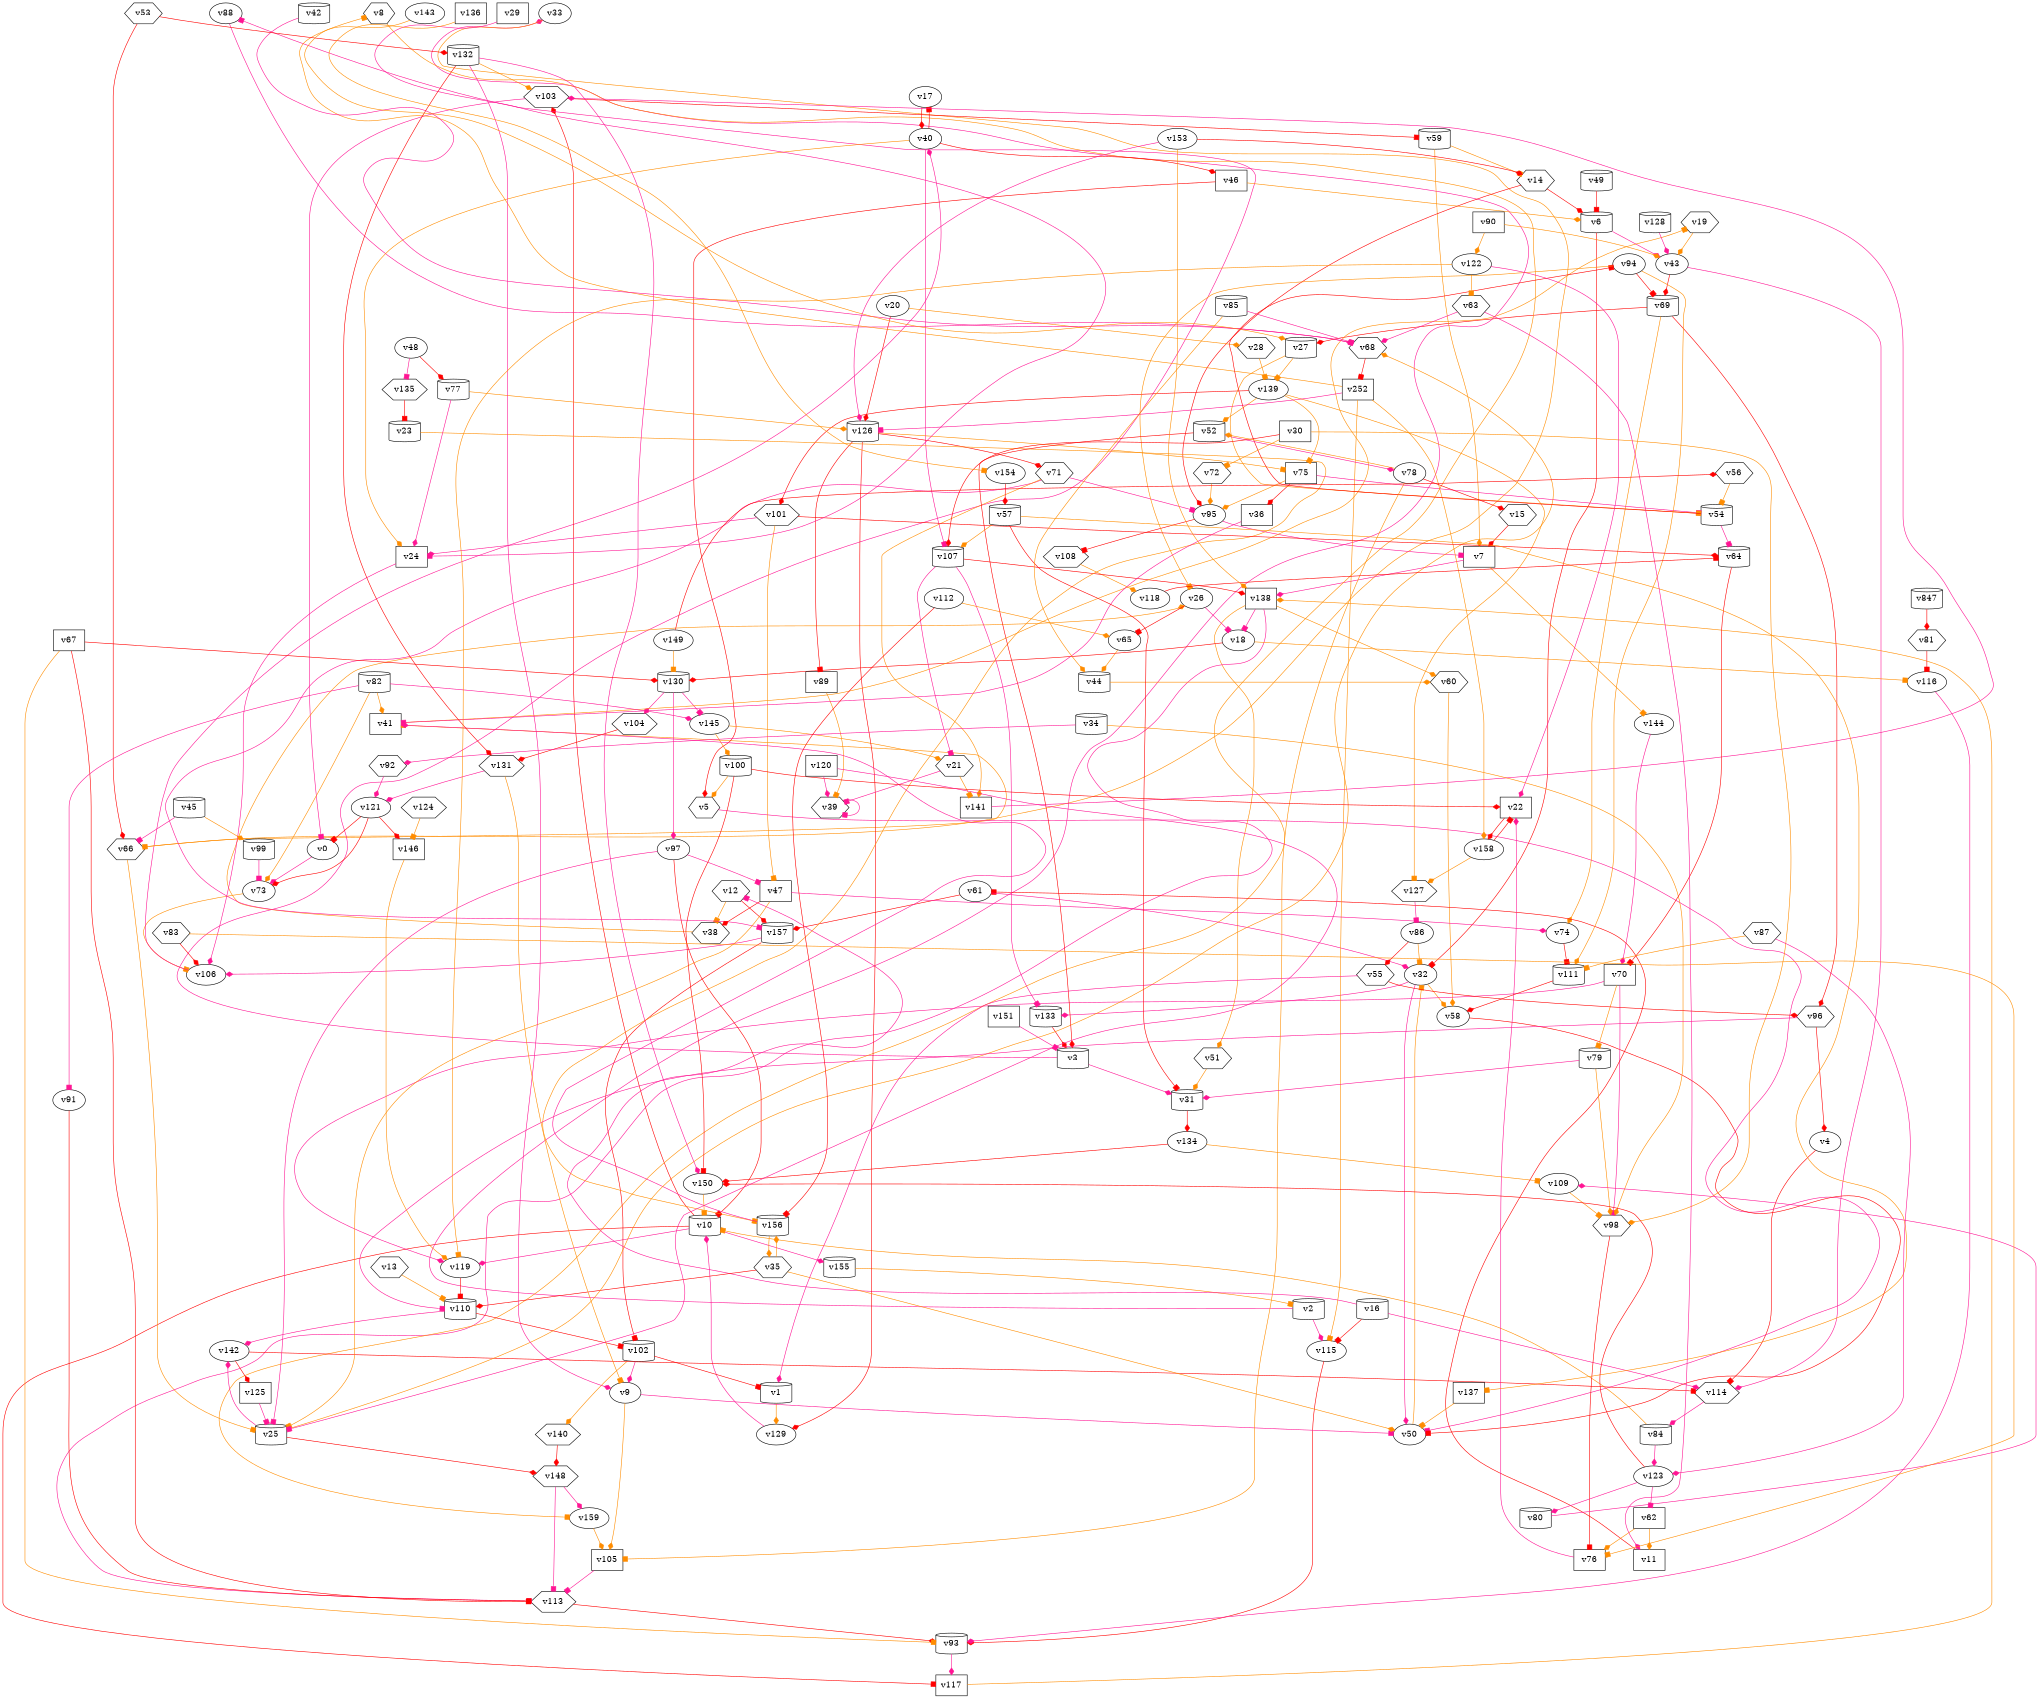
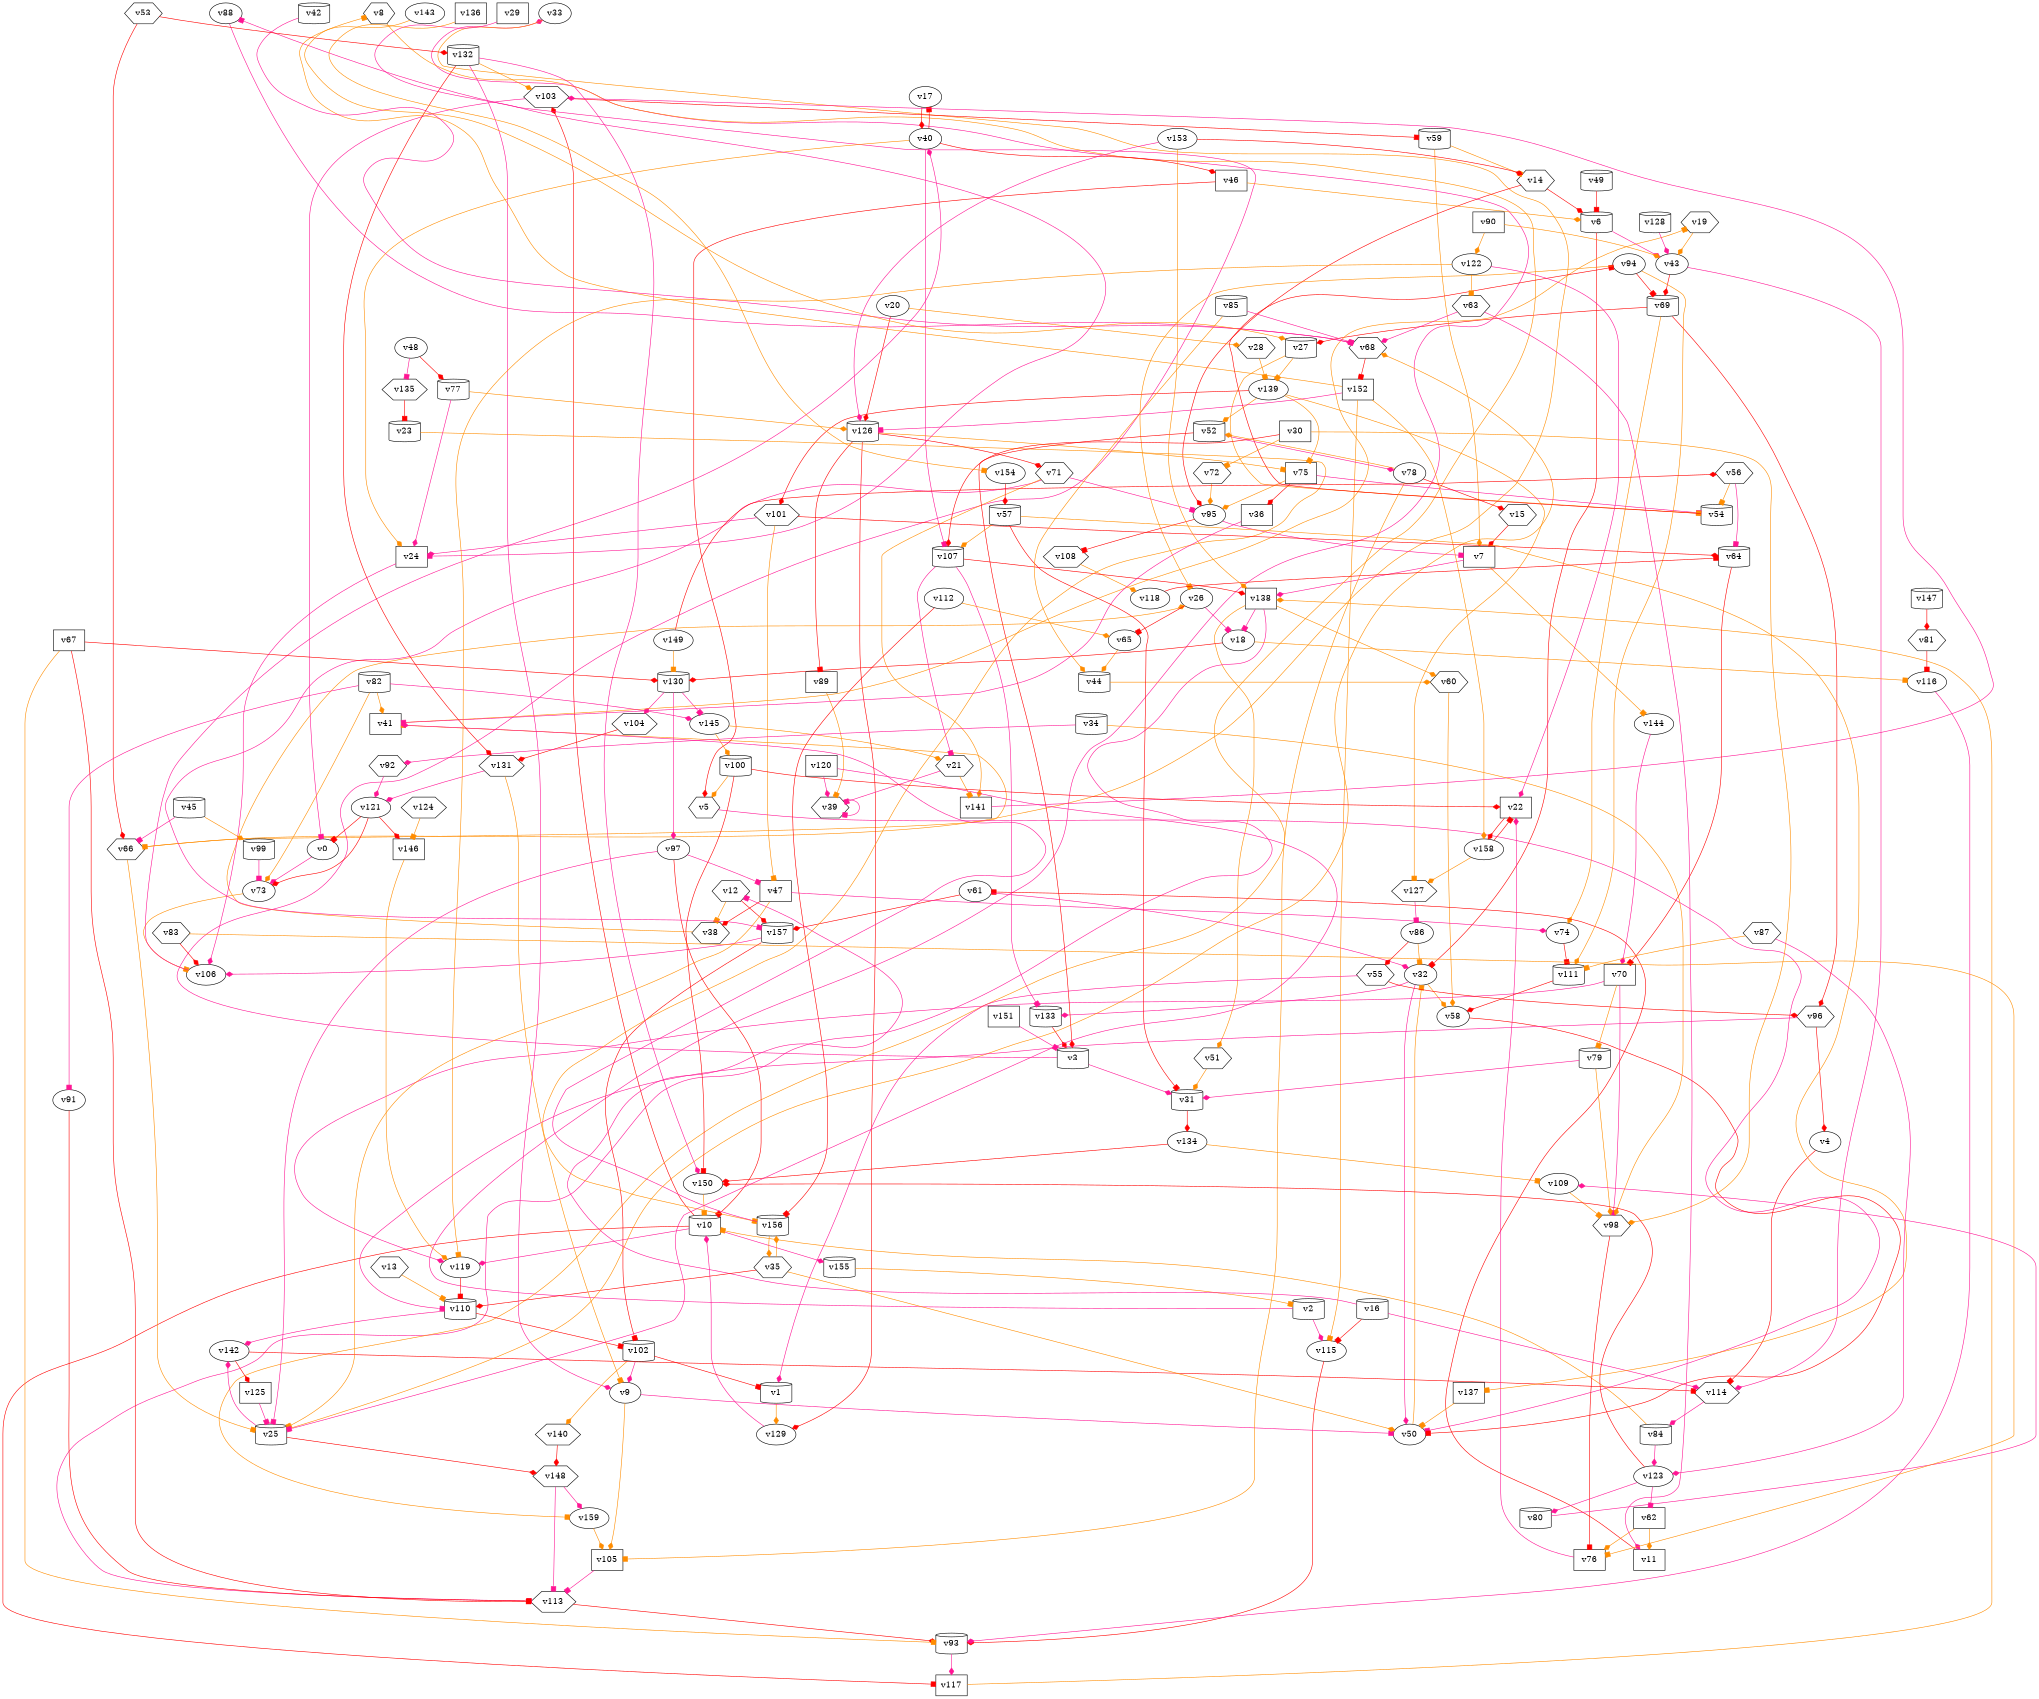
(1358, 390) -> (1358, 390)
(1724, 533) -> (1738, 512)
(1927, 599) -> (1927, 599)
